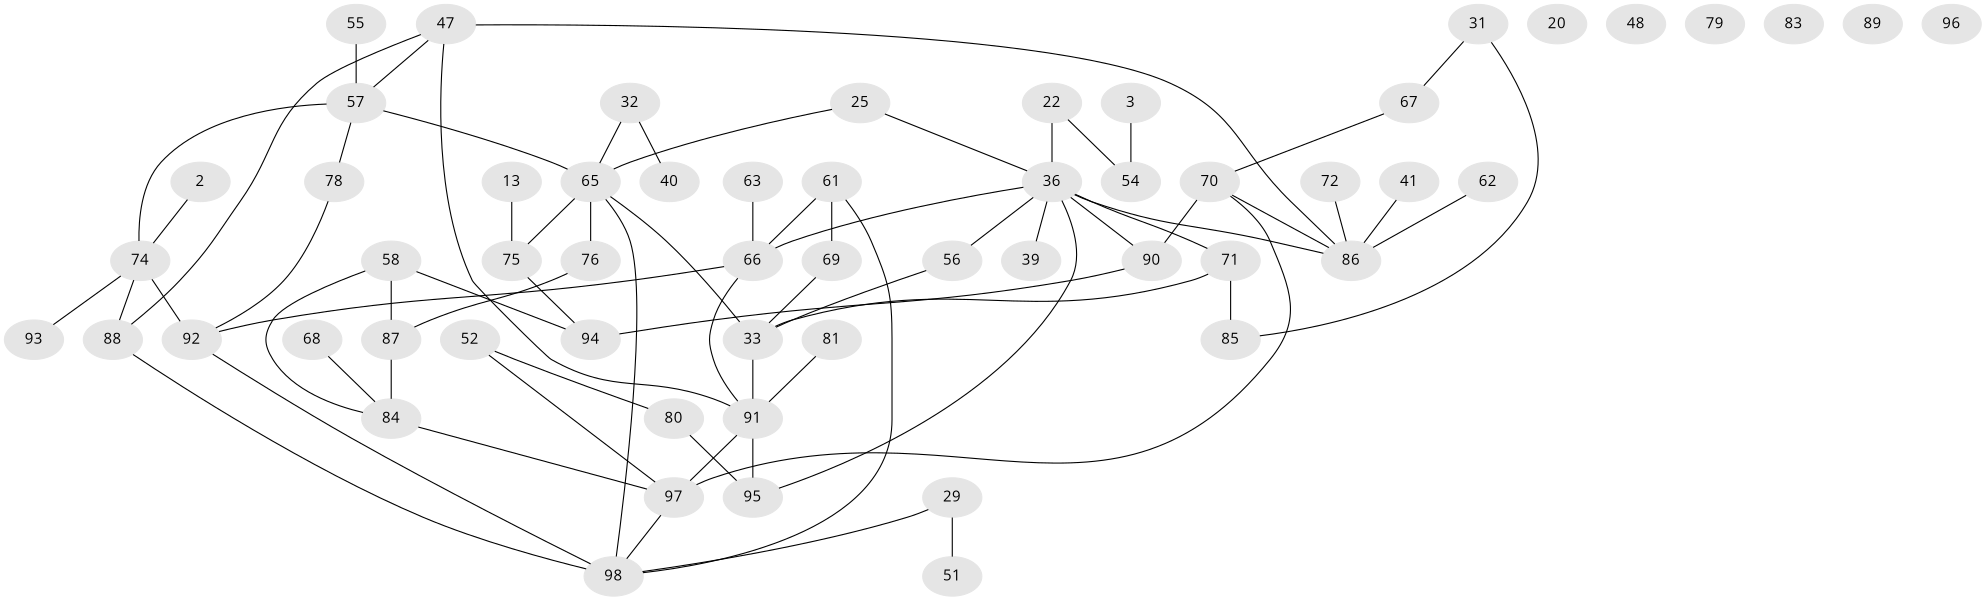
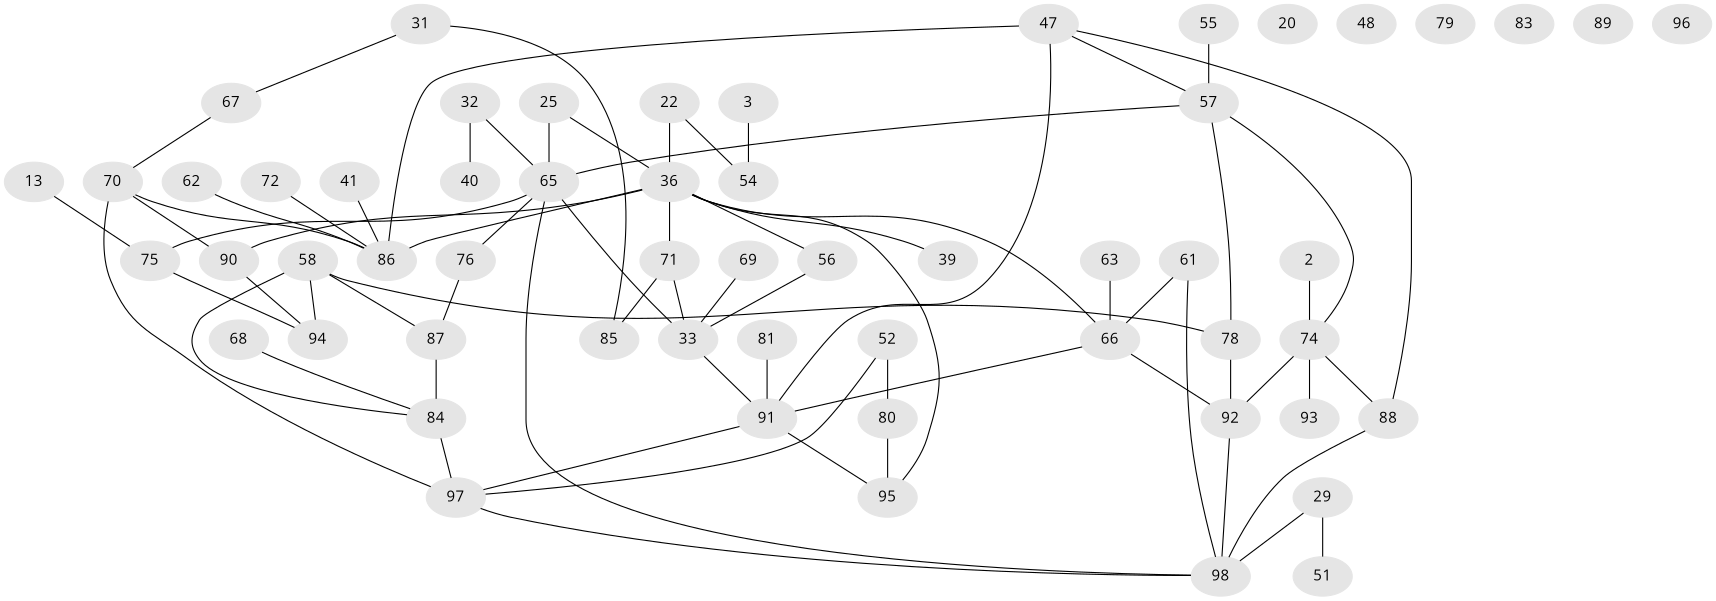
(832, 221) -> none
none -> (766, 313)
